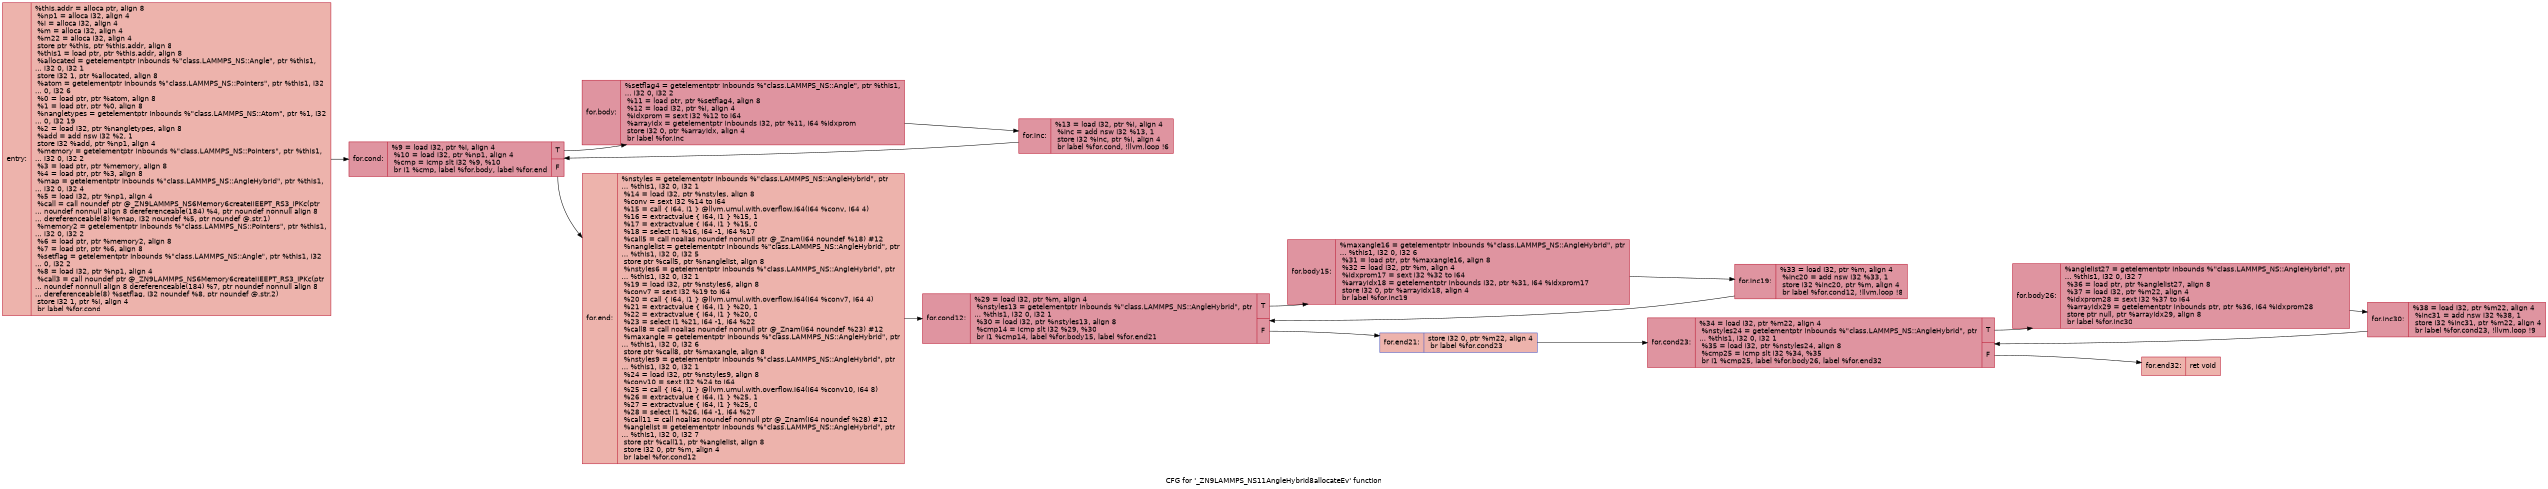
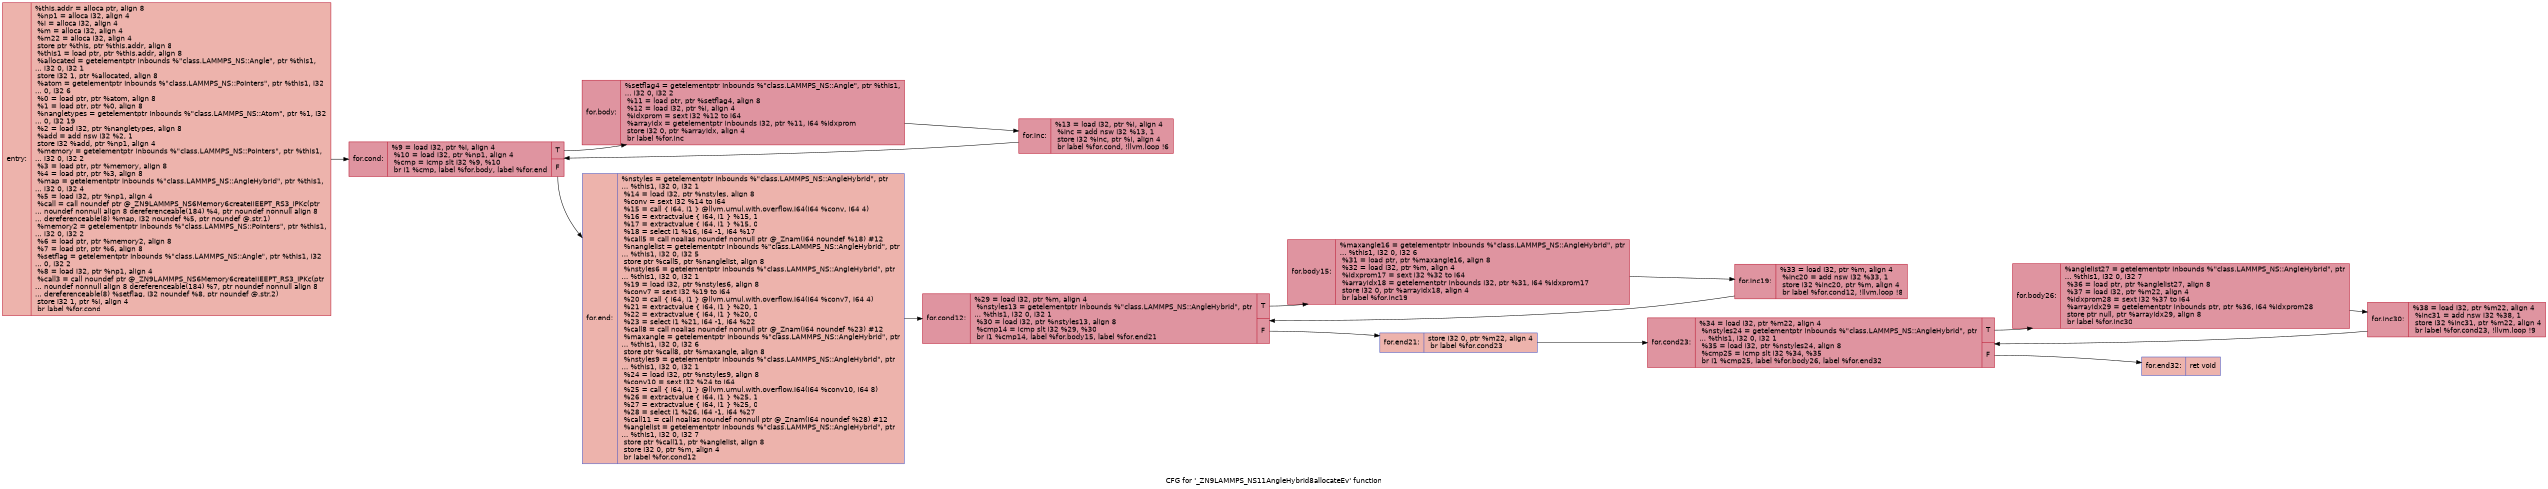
(743, 319) -> (743, 319)
(2181, 366) -> (2181, 366)
